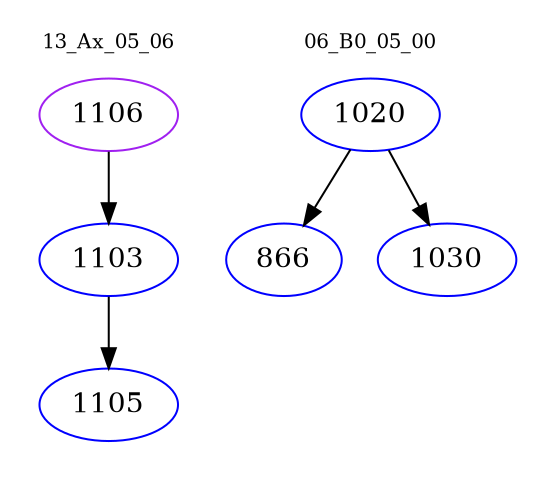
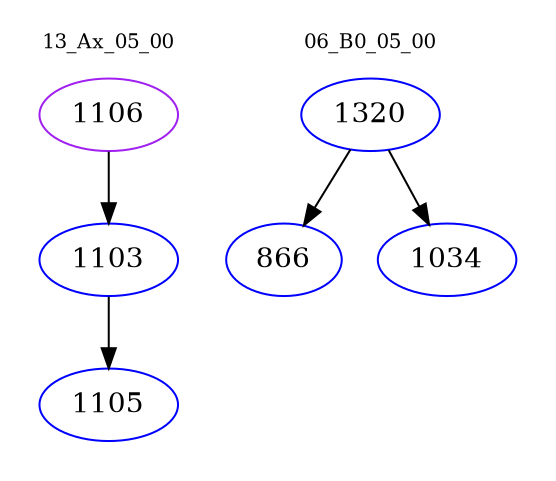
(109, 43) -> (109, 43)
(371, 115) -> (371, 115)
(447, 260) -> (447, 260)
